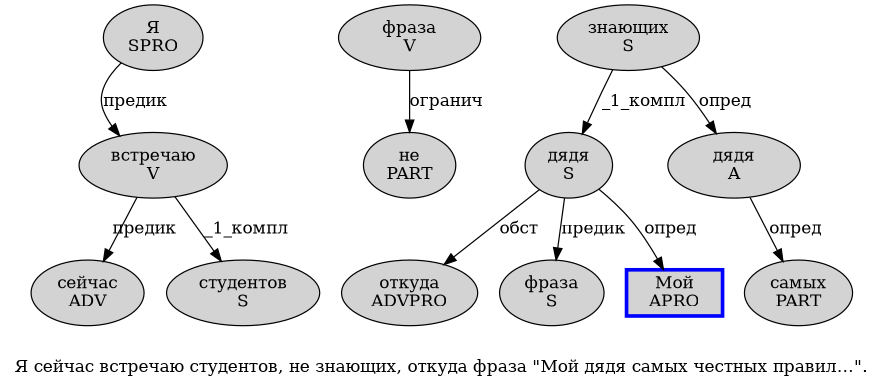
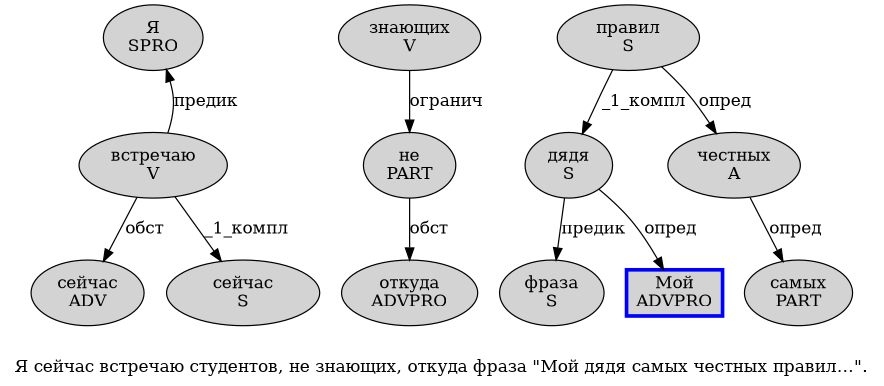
(410, 38) -> (410, 38)
(628, 38) -> (628, 38)
(102, 93) -> (173, 107)
(734, 165) -> (734, 165)
(496, 223) -> (410, 223)
(145, 229) -> (145, 229)
(243, 293) -> (243, 293)
(675, 293) -> (675, 293)
